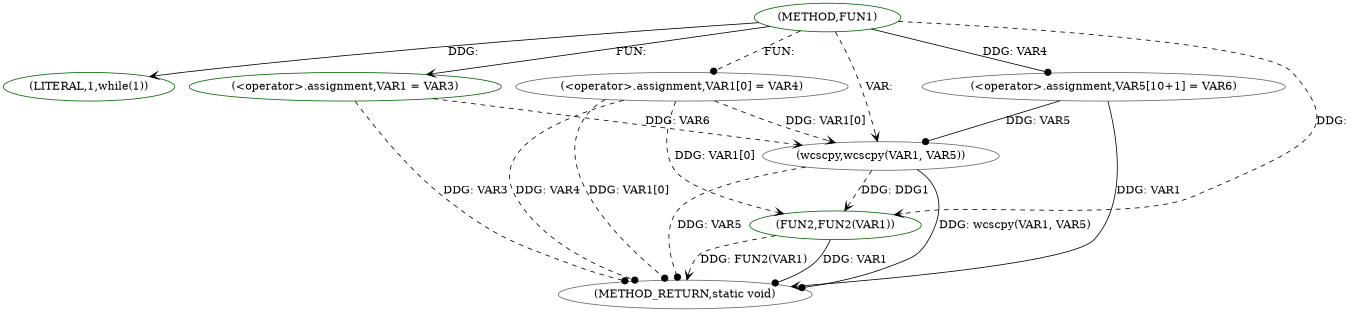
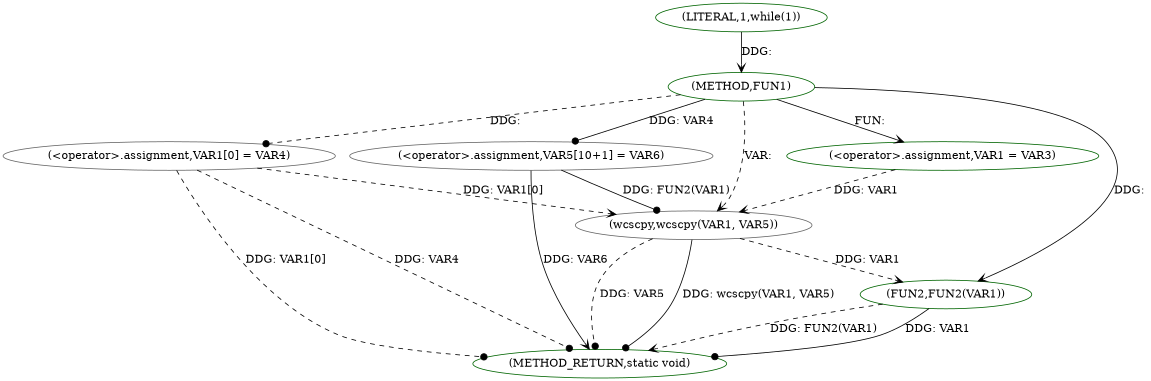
(458, 45) -> (741, 48)
(781, 52) -> (507, 121)
(1316, 114) -> (1066, 119)
(678, 121) -> (866, 191)
(1038, 121) -> (677, 191)
(690, 182) -> none
(895, 191) -> (868, 260)
(1149, 191) -> (576, 260)
(471, 217) -> none
(685, 294) -> (600, 364)
